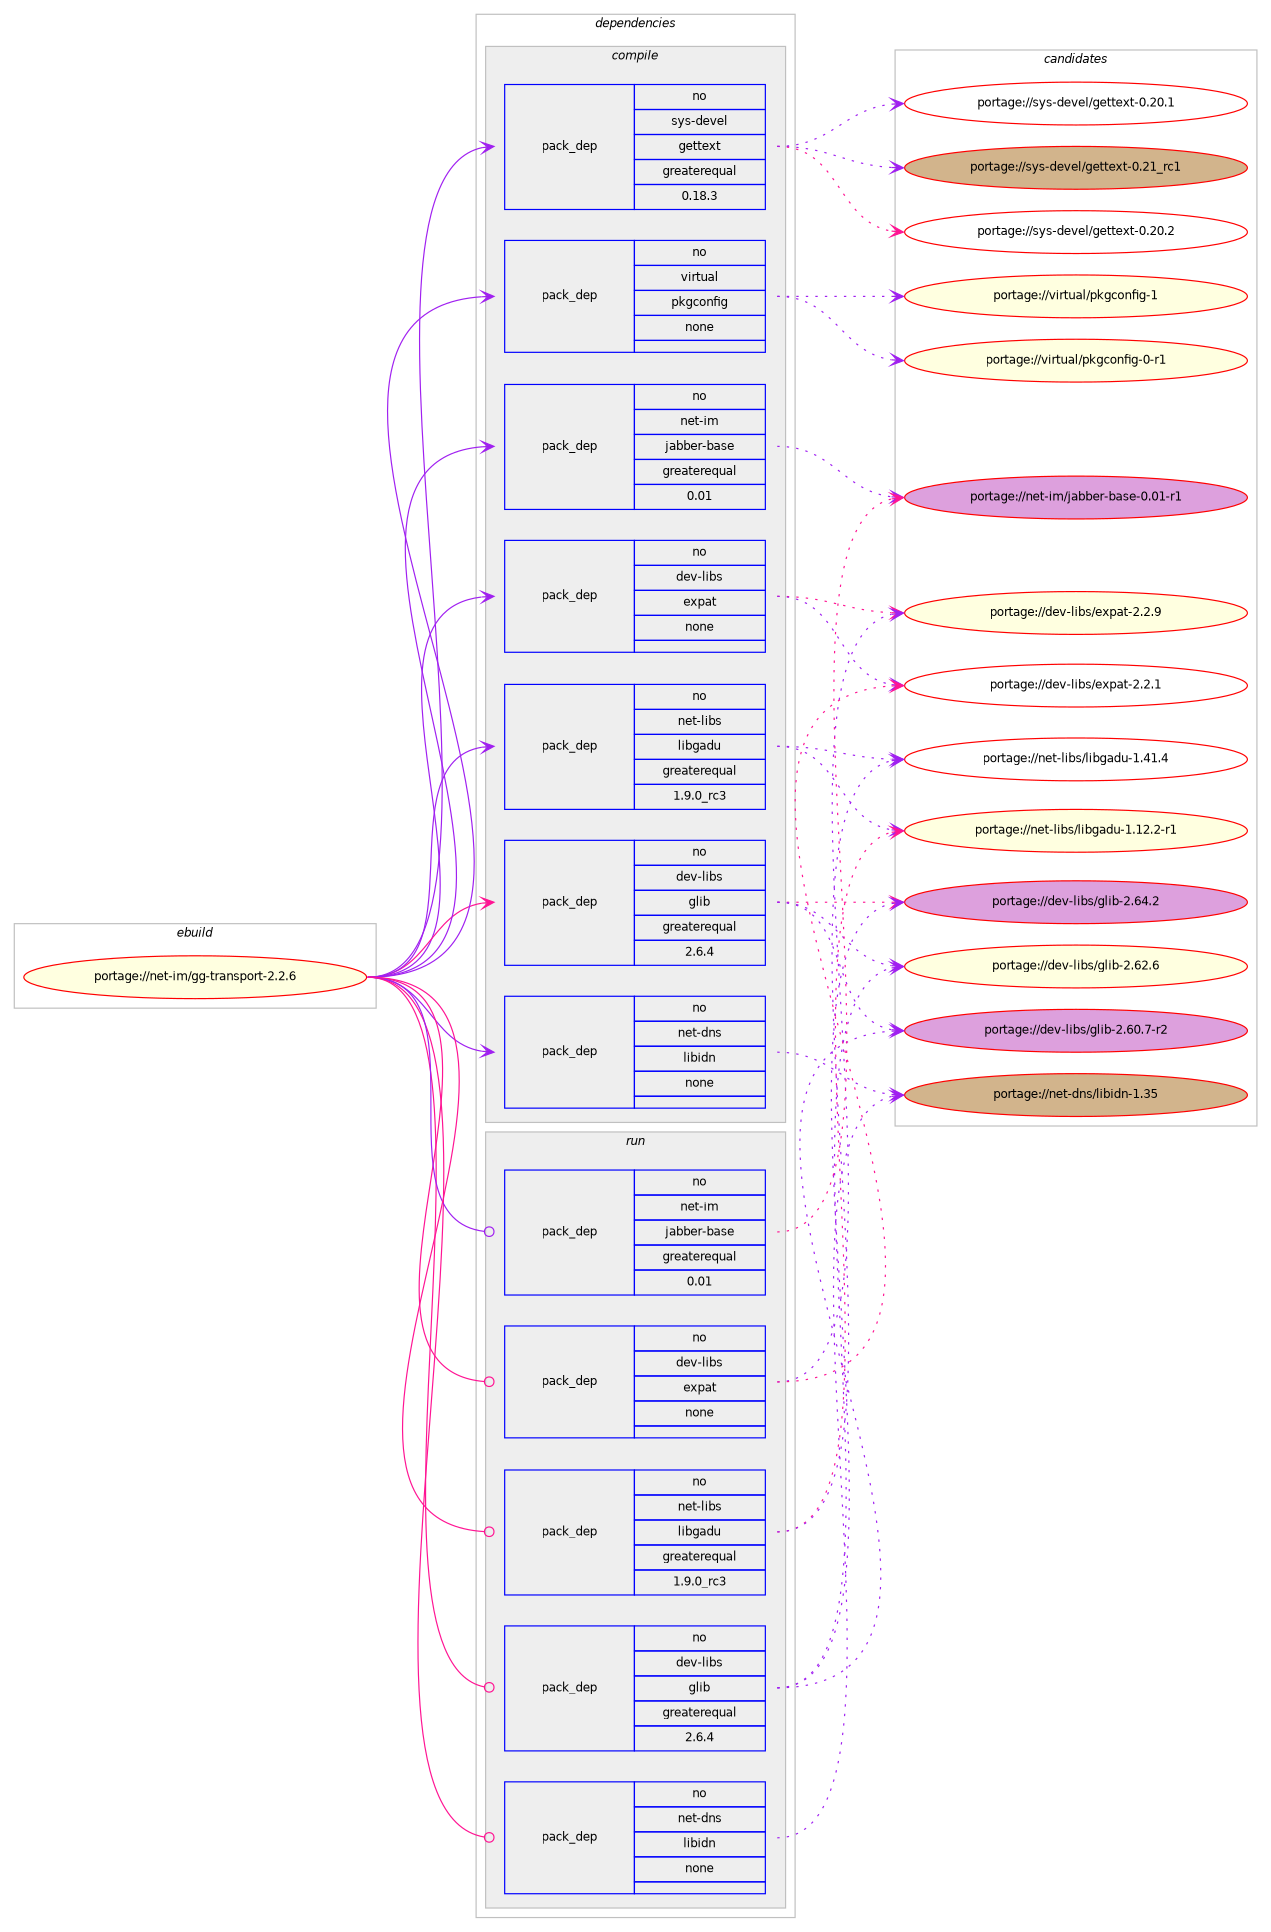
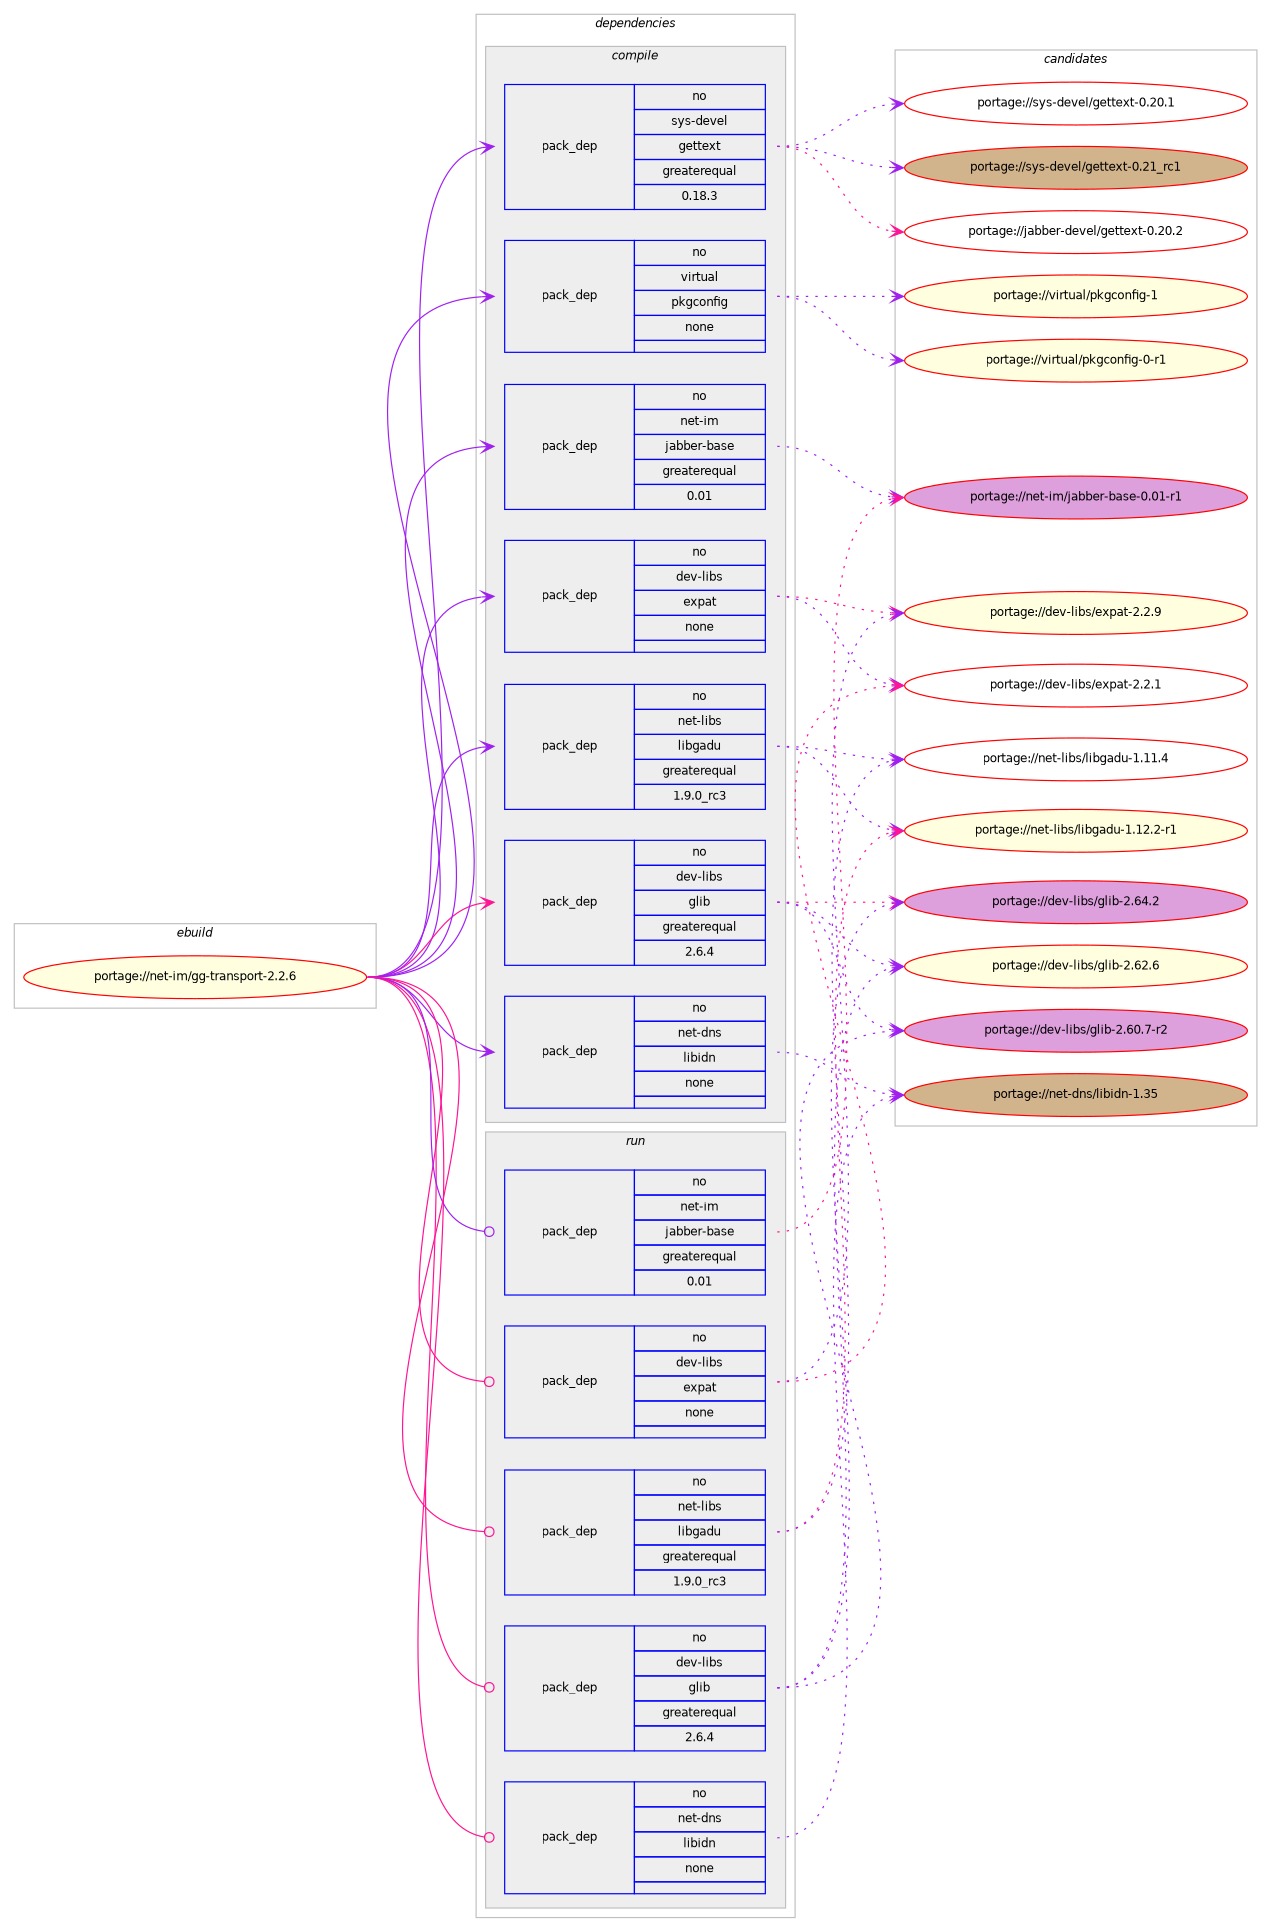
(1076, 232) -> (1076, 232)
(1076, 759) -> (1076, 759)
